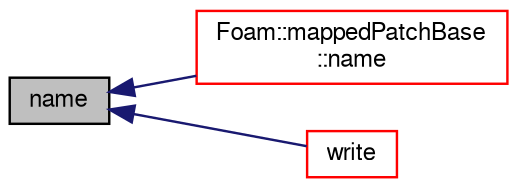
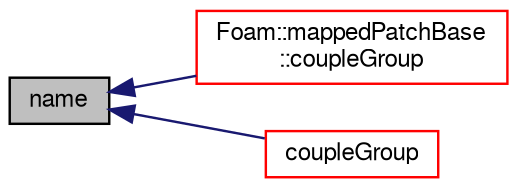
(352, 47) -> (352, 47)
(352, 154) -> (352, 154)
